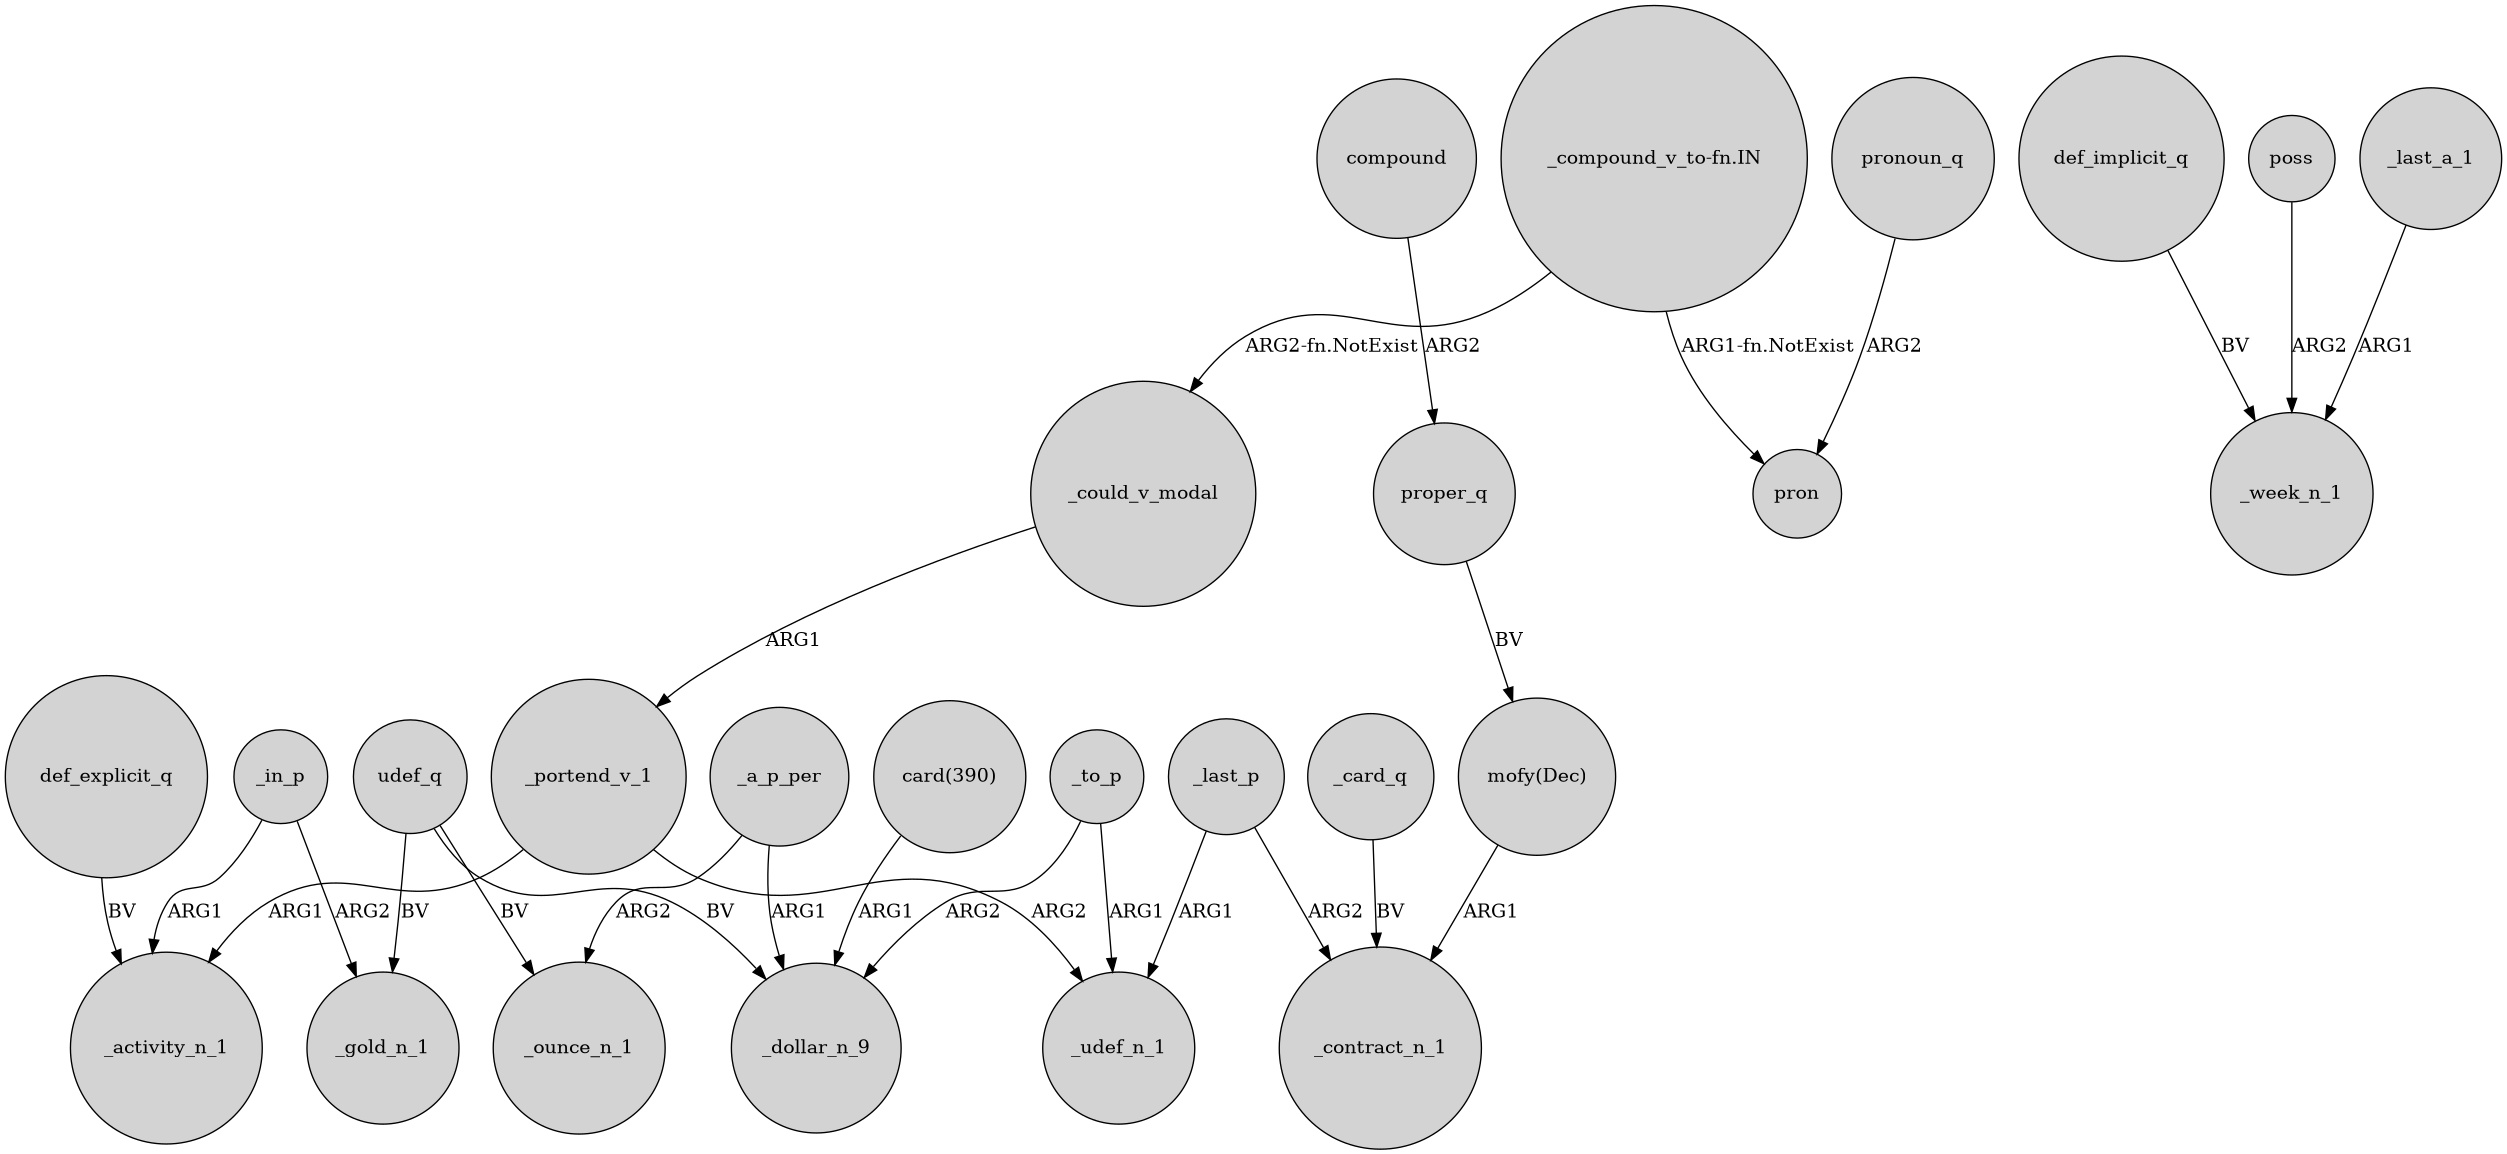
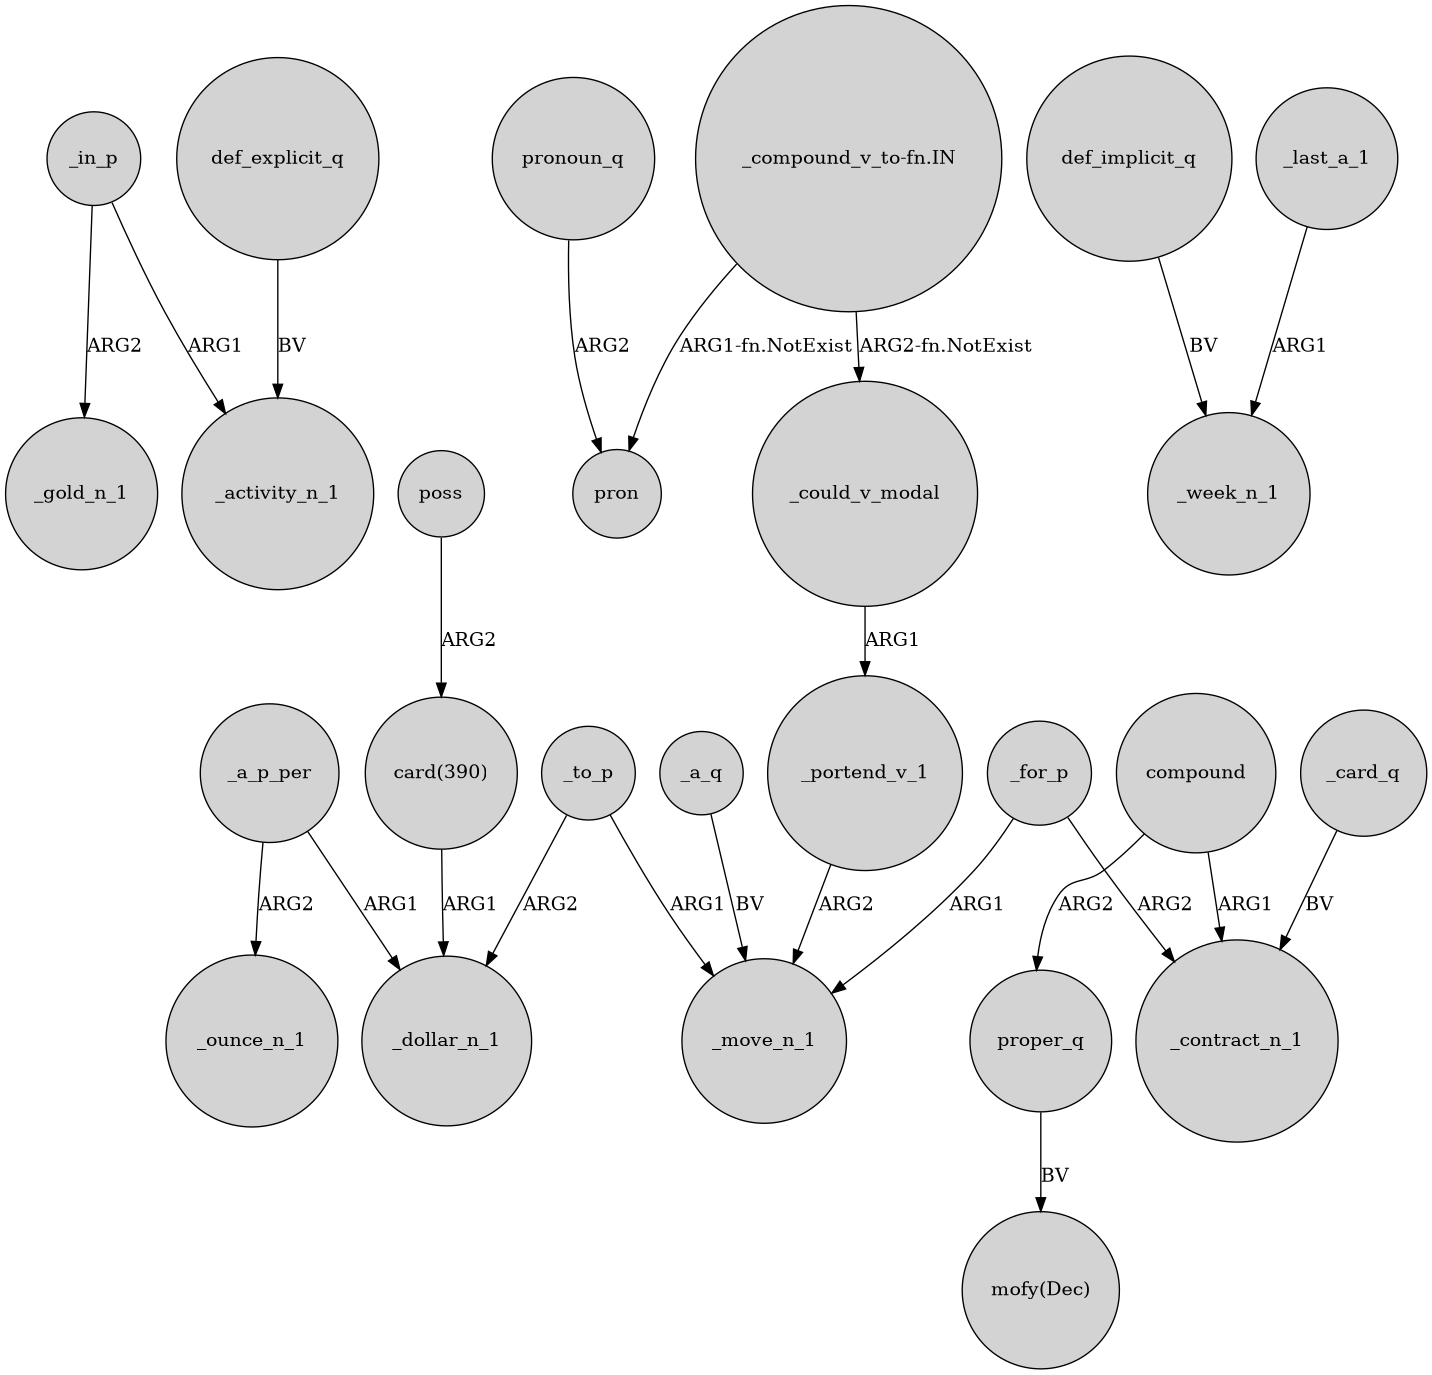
(2292, 300) -> (441, 610)
none -> (702, 773)
(410, 777) -> none
(1226, 777) -> (1039, 773)
(364, 885) -> none
(1468, 897) -> (1214, 890)
(816, 1048) -> (447, 1041)
(1119, 1048) -> (764, 1041)
